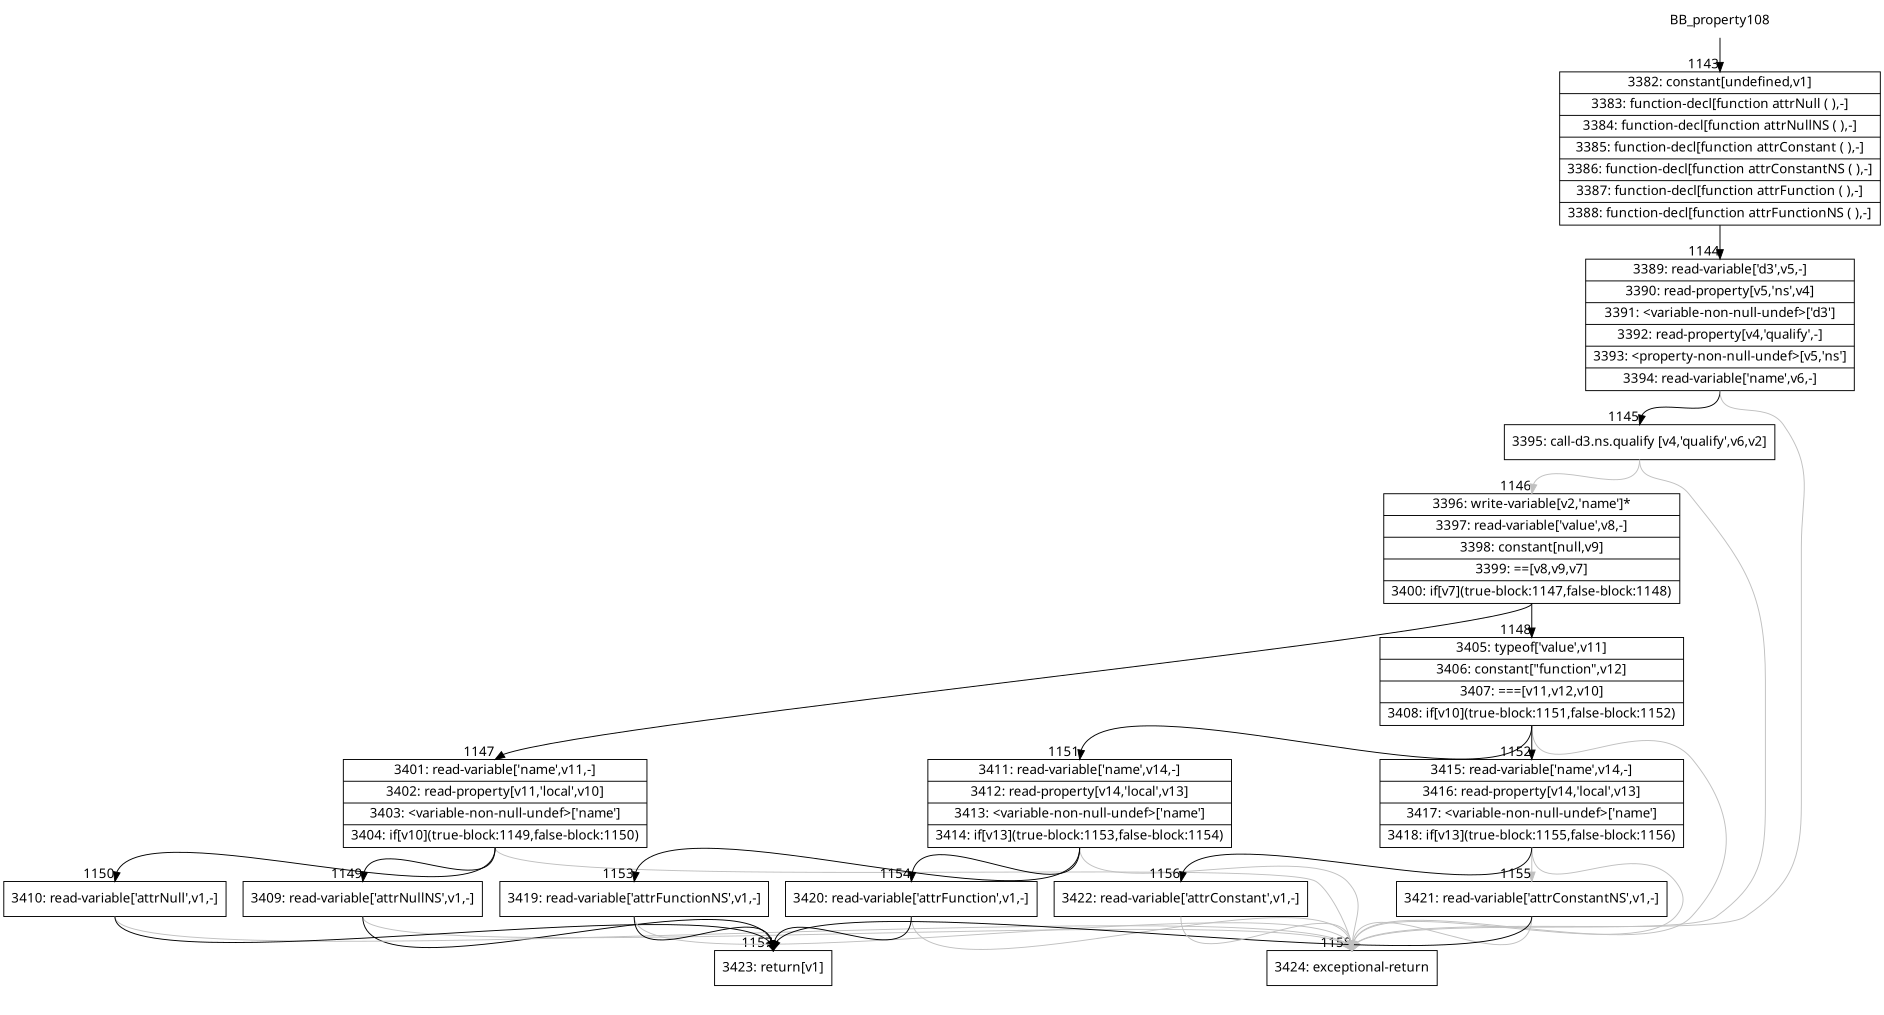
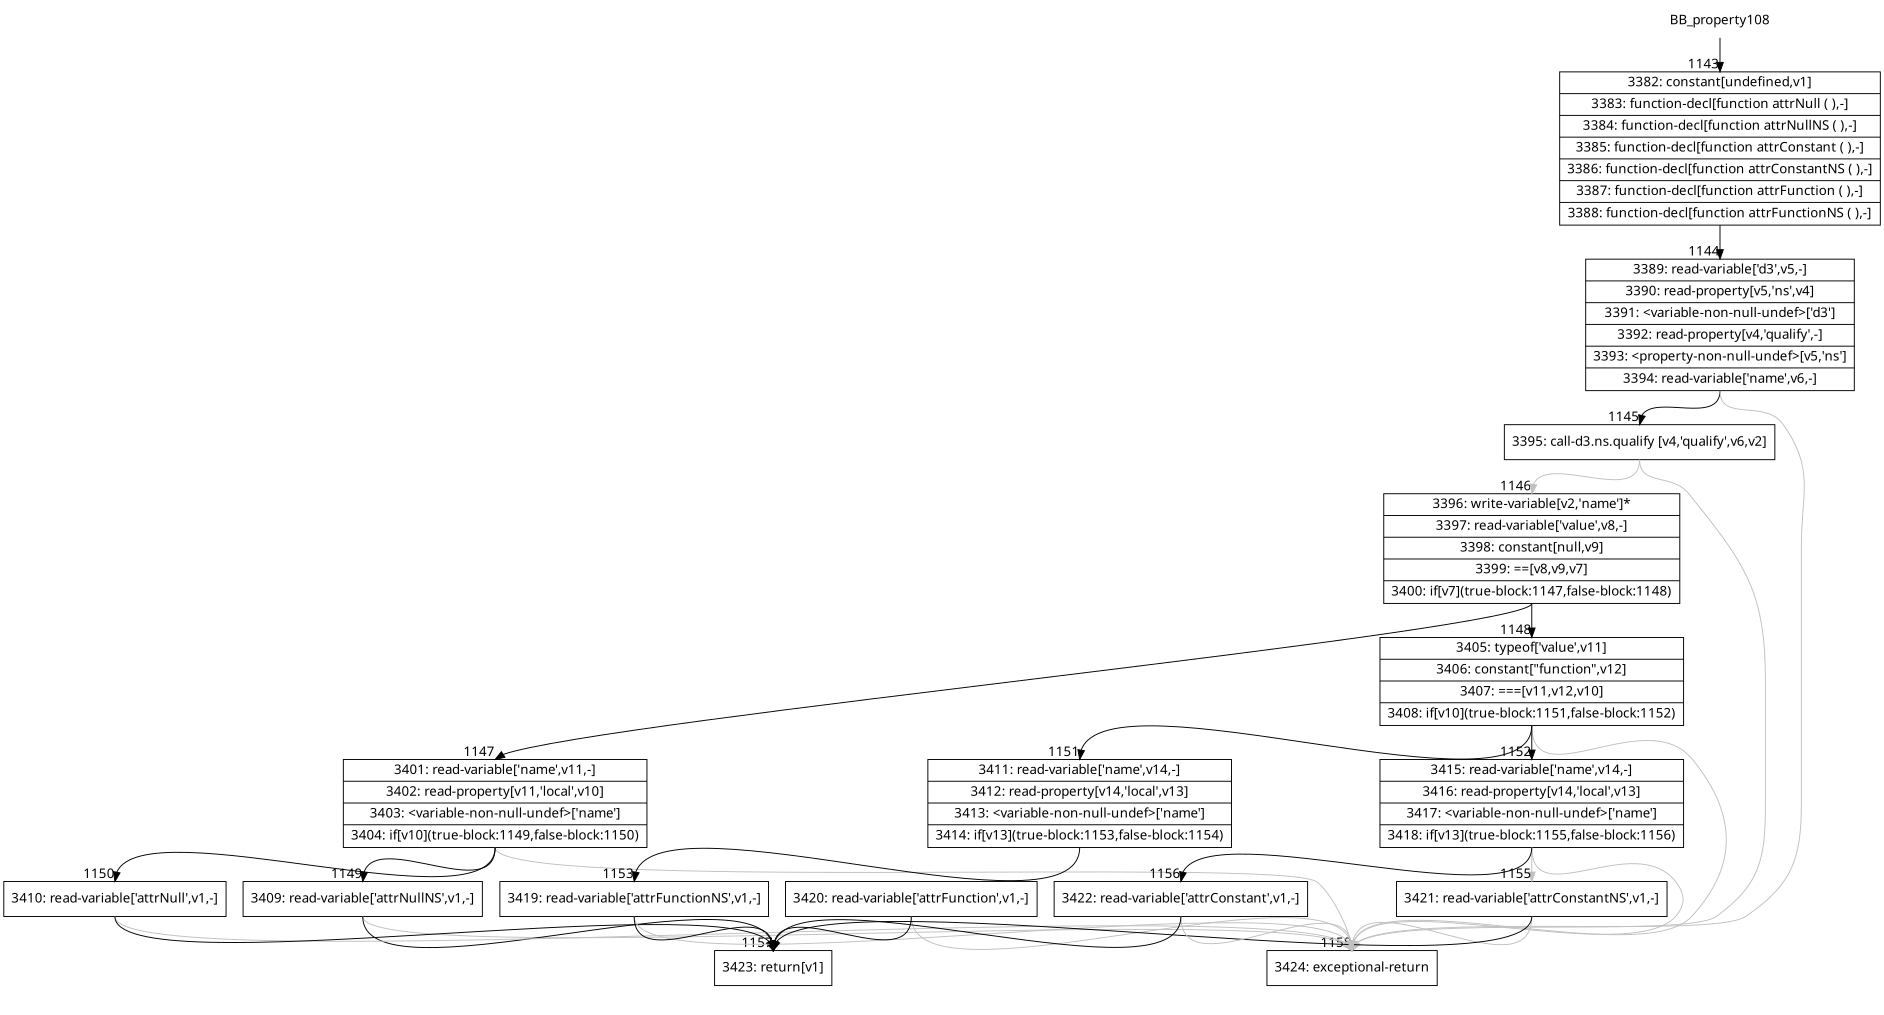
(1000, 866) -> none
(1241, 868) -> none
none -> (1013, 938)
